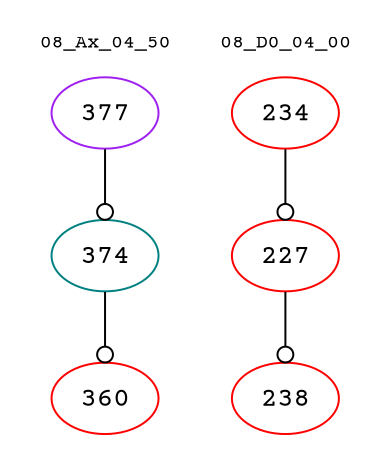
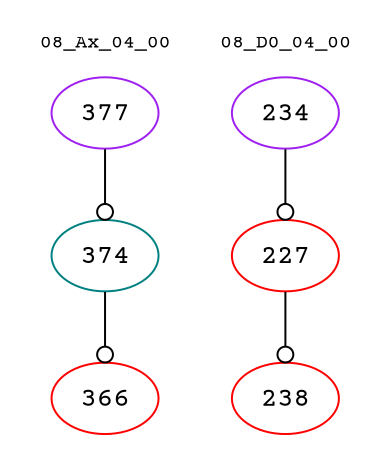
(106, 43) -> (106, 43)
(285, 113) -> (285, 113)
(105, 398) -> (105, 398)
